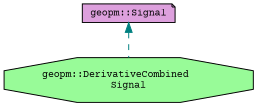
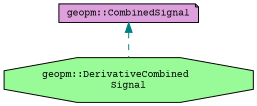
(129, 13) -> (129, 13)
